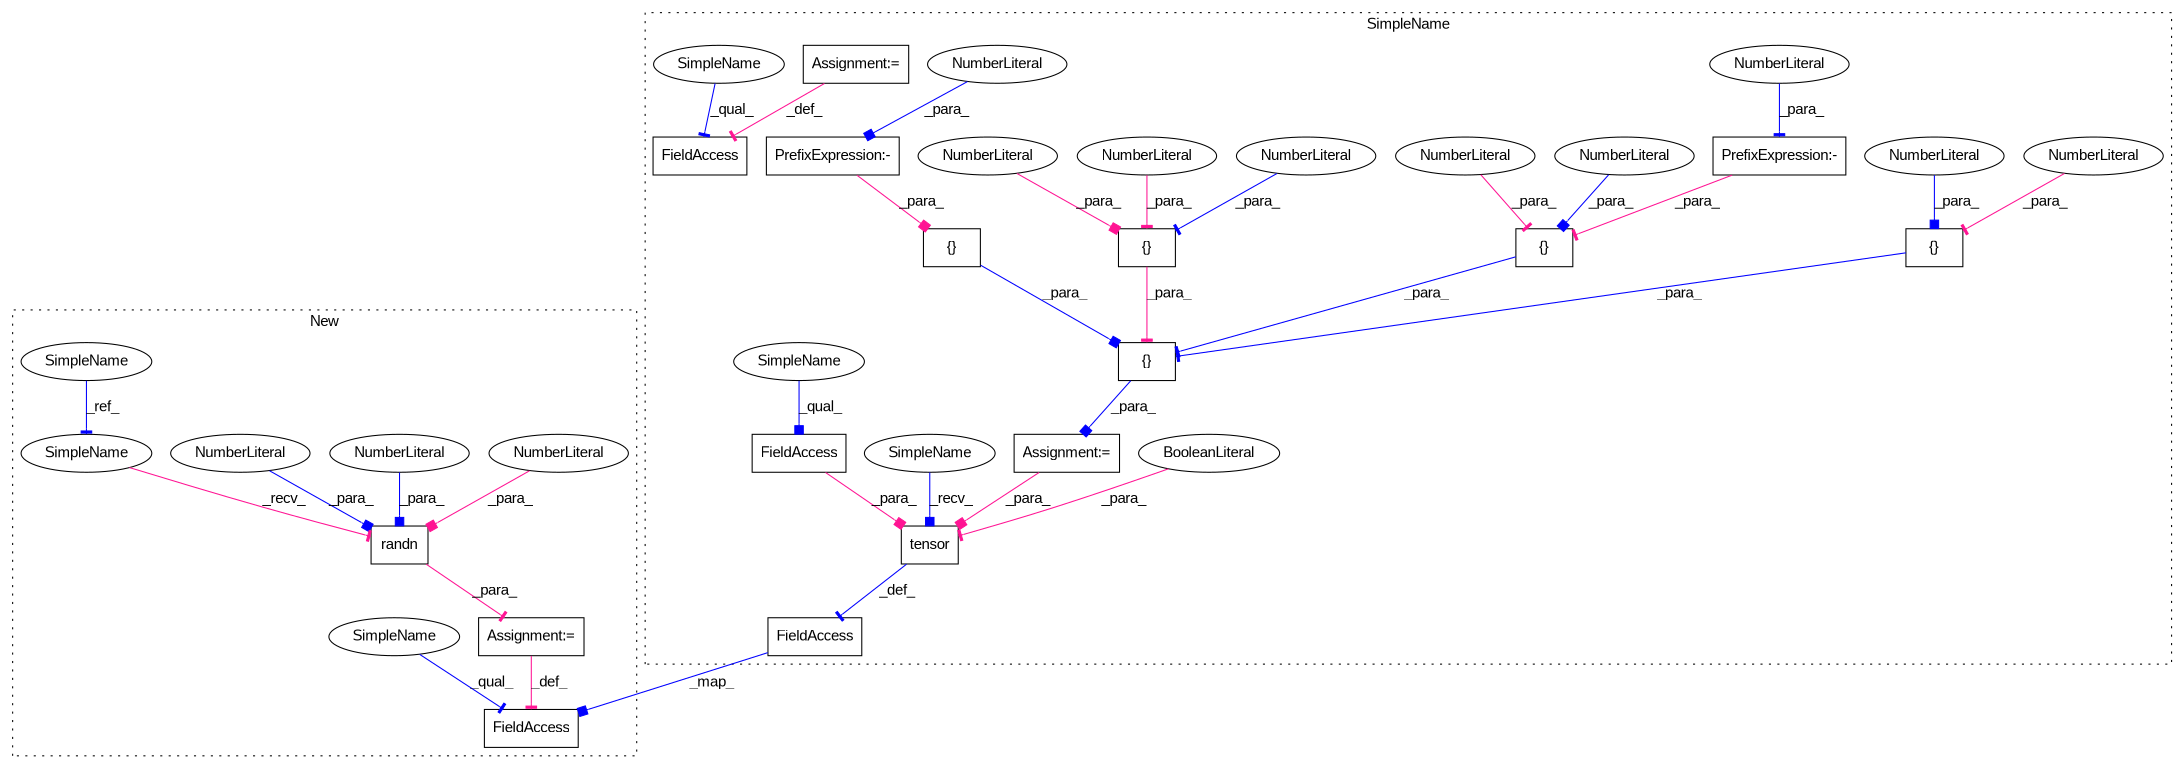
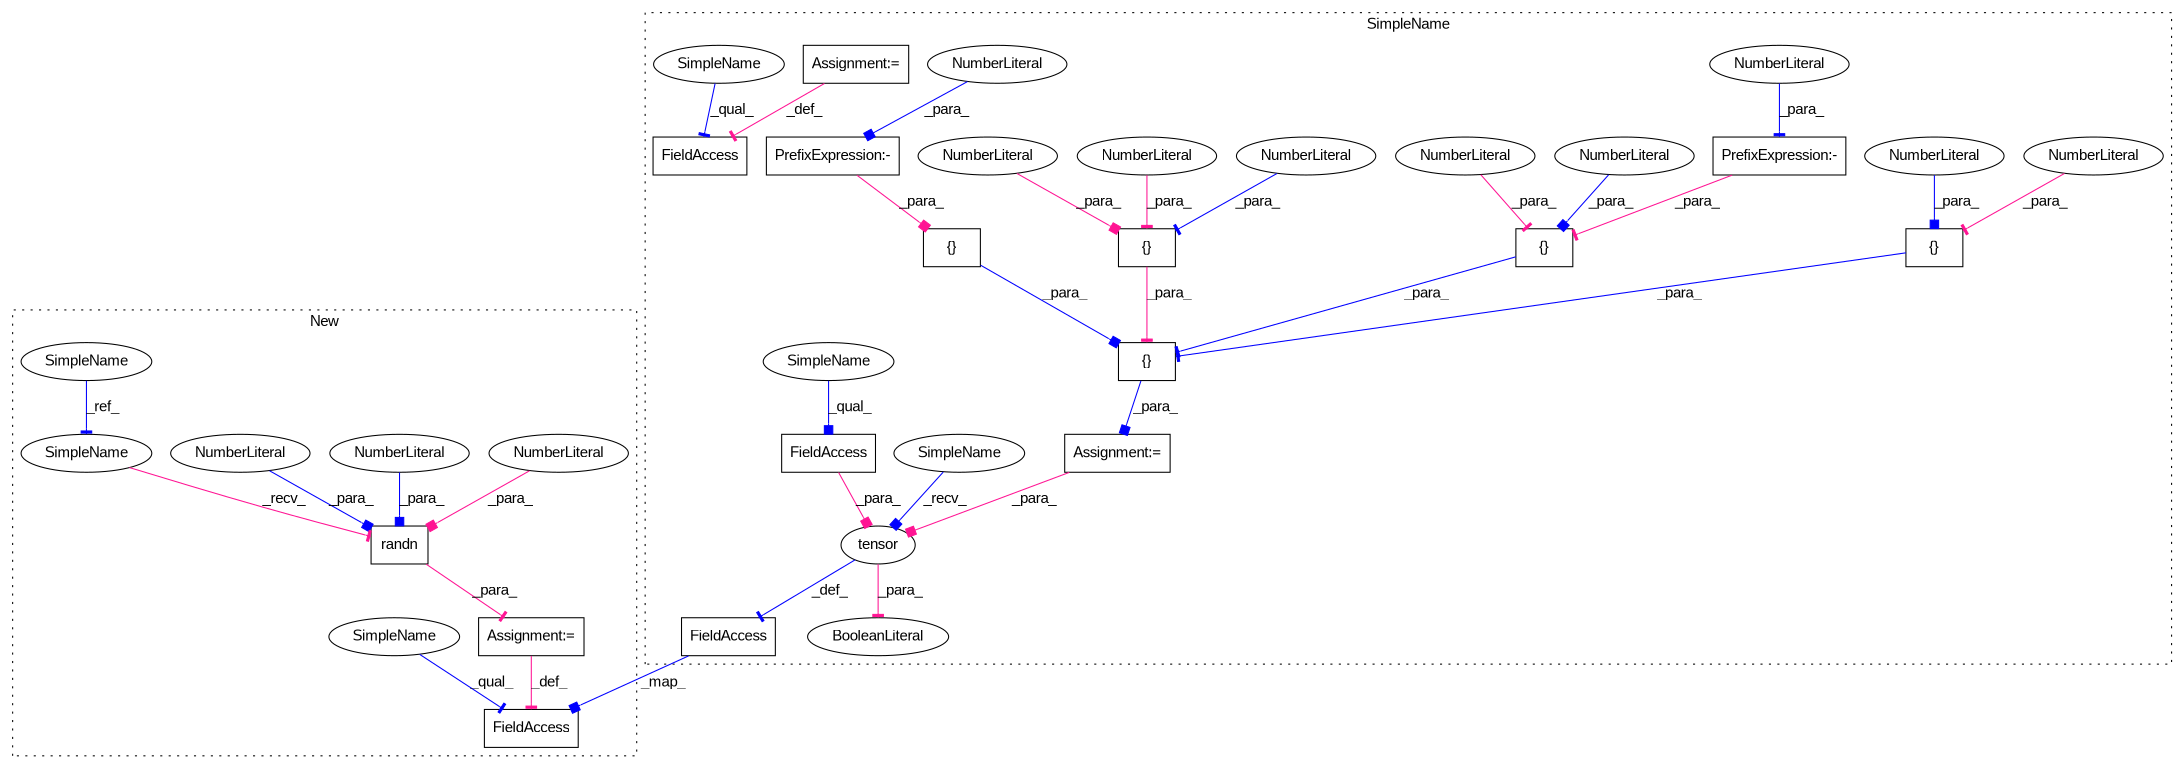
(1067, 503) -> (878, 588)
(930, 545) -> (878, 545)
